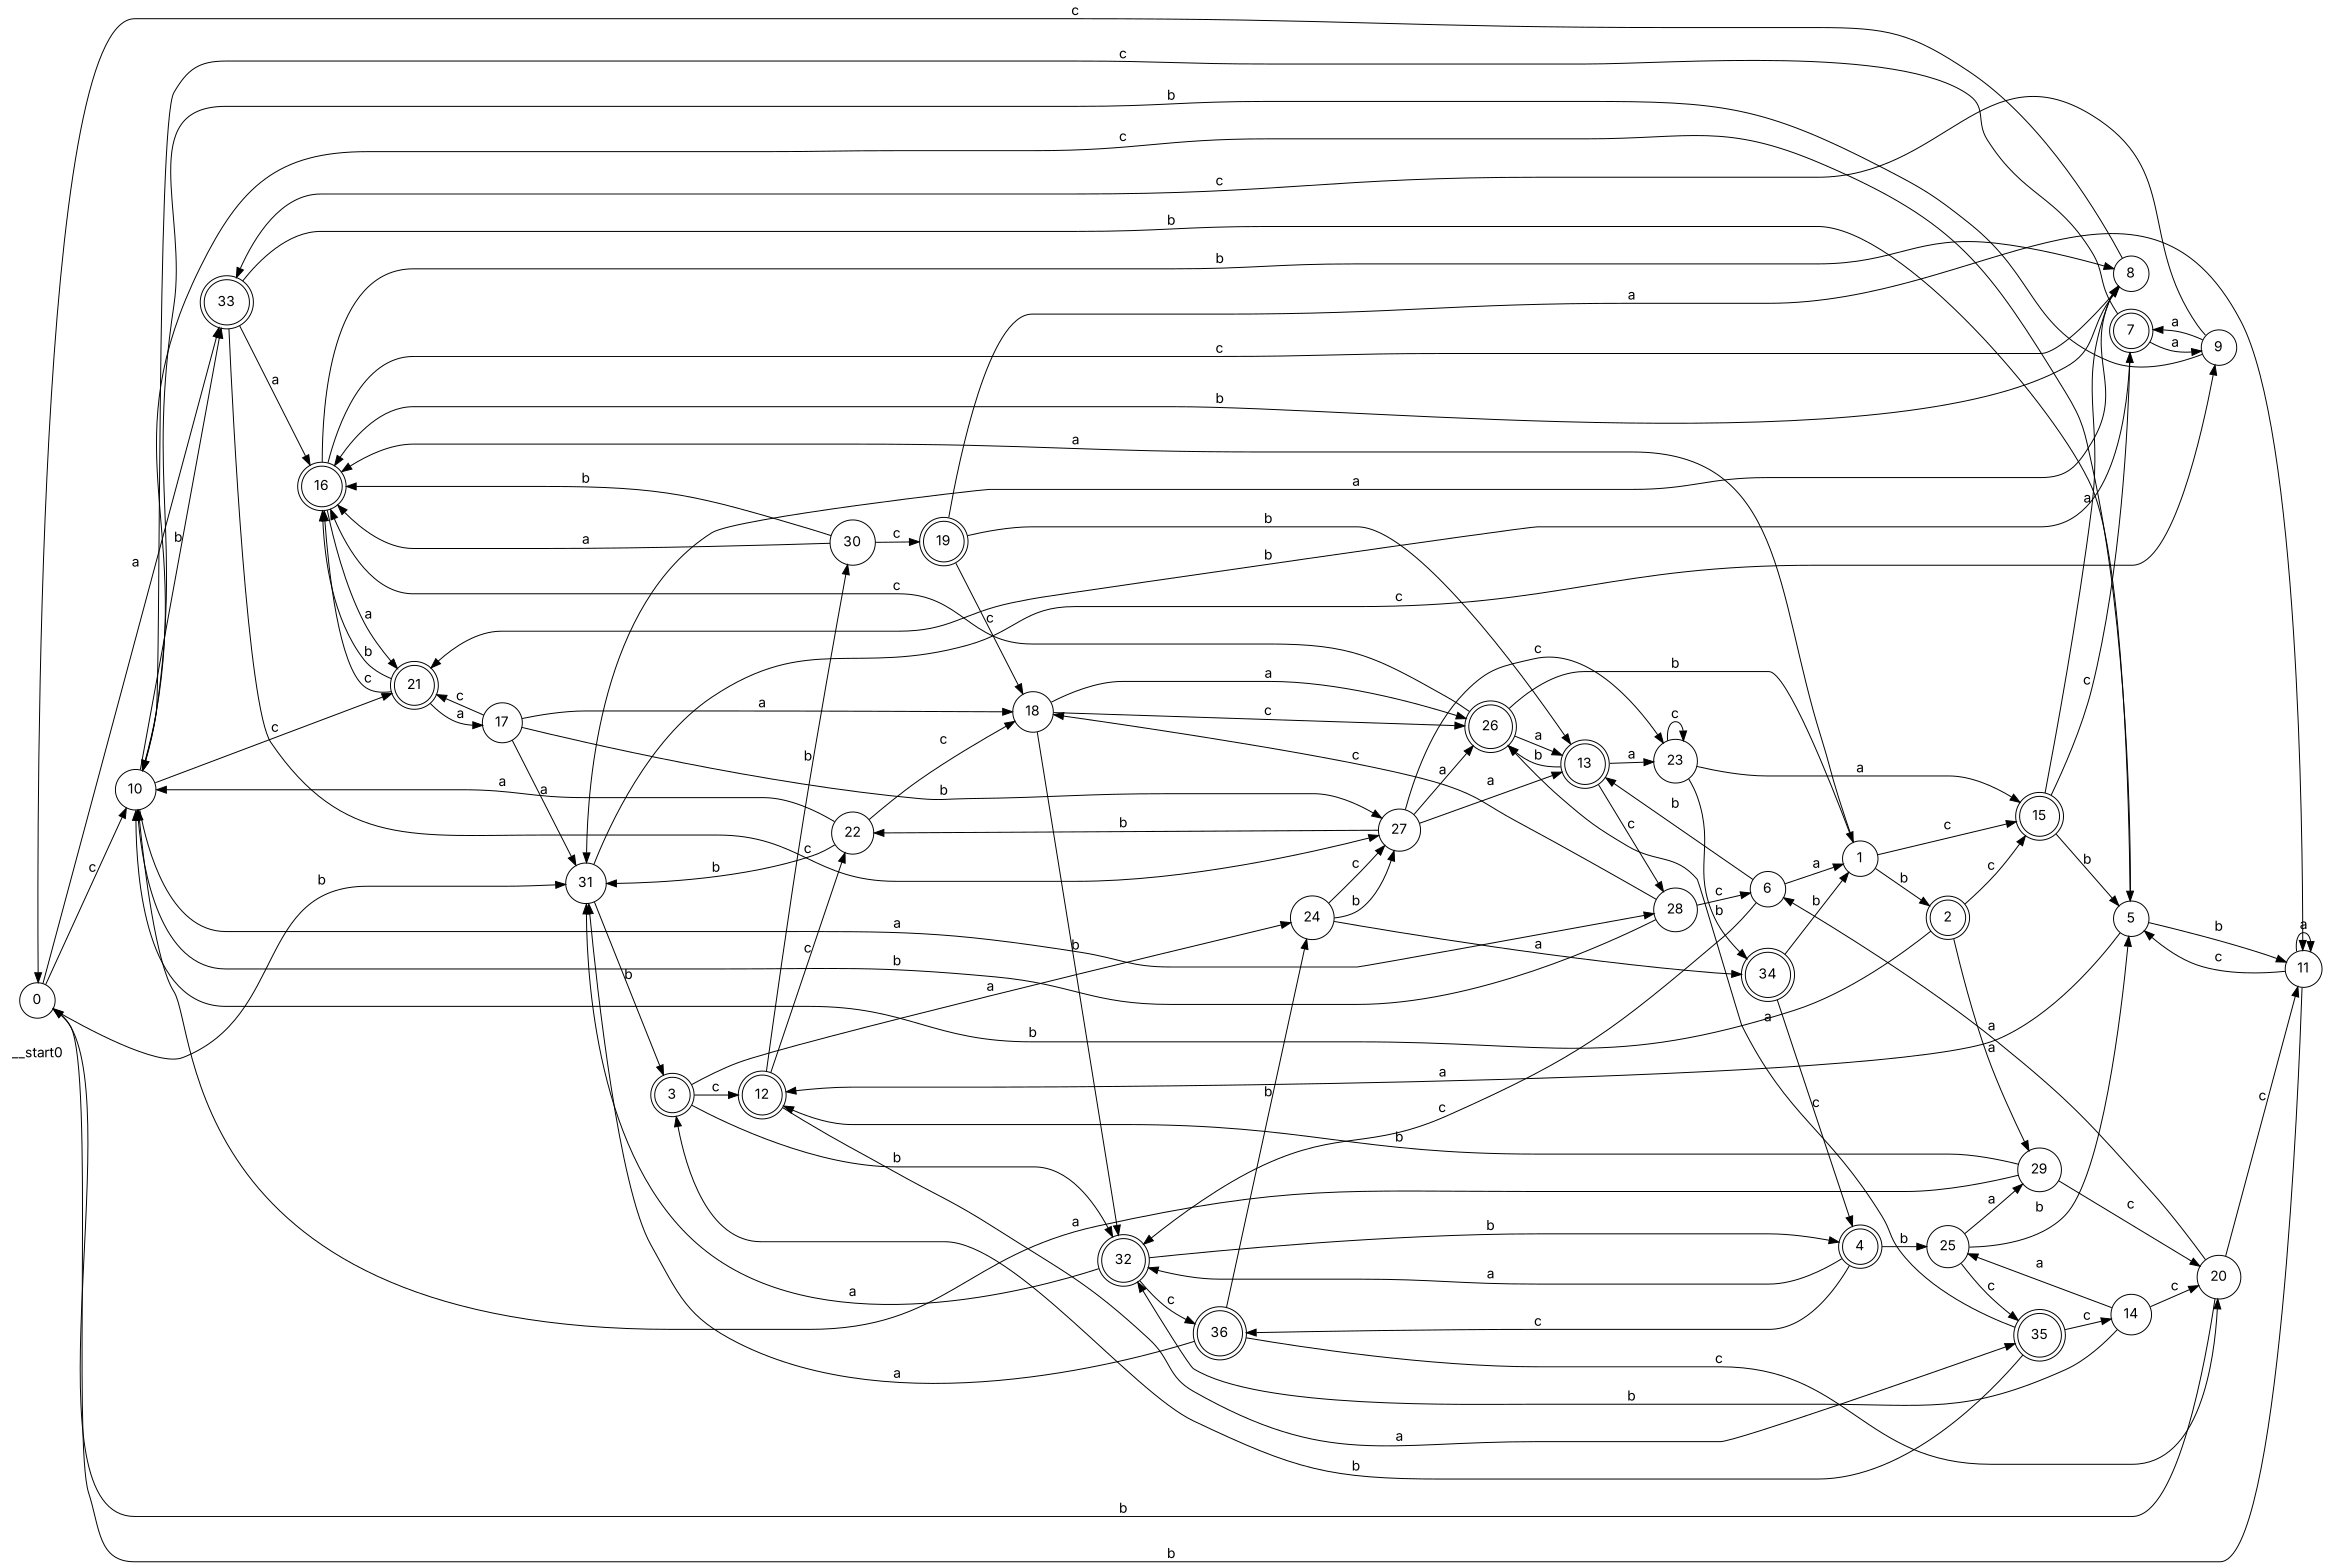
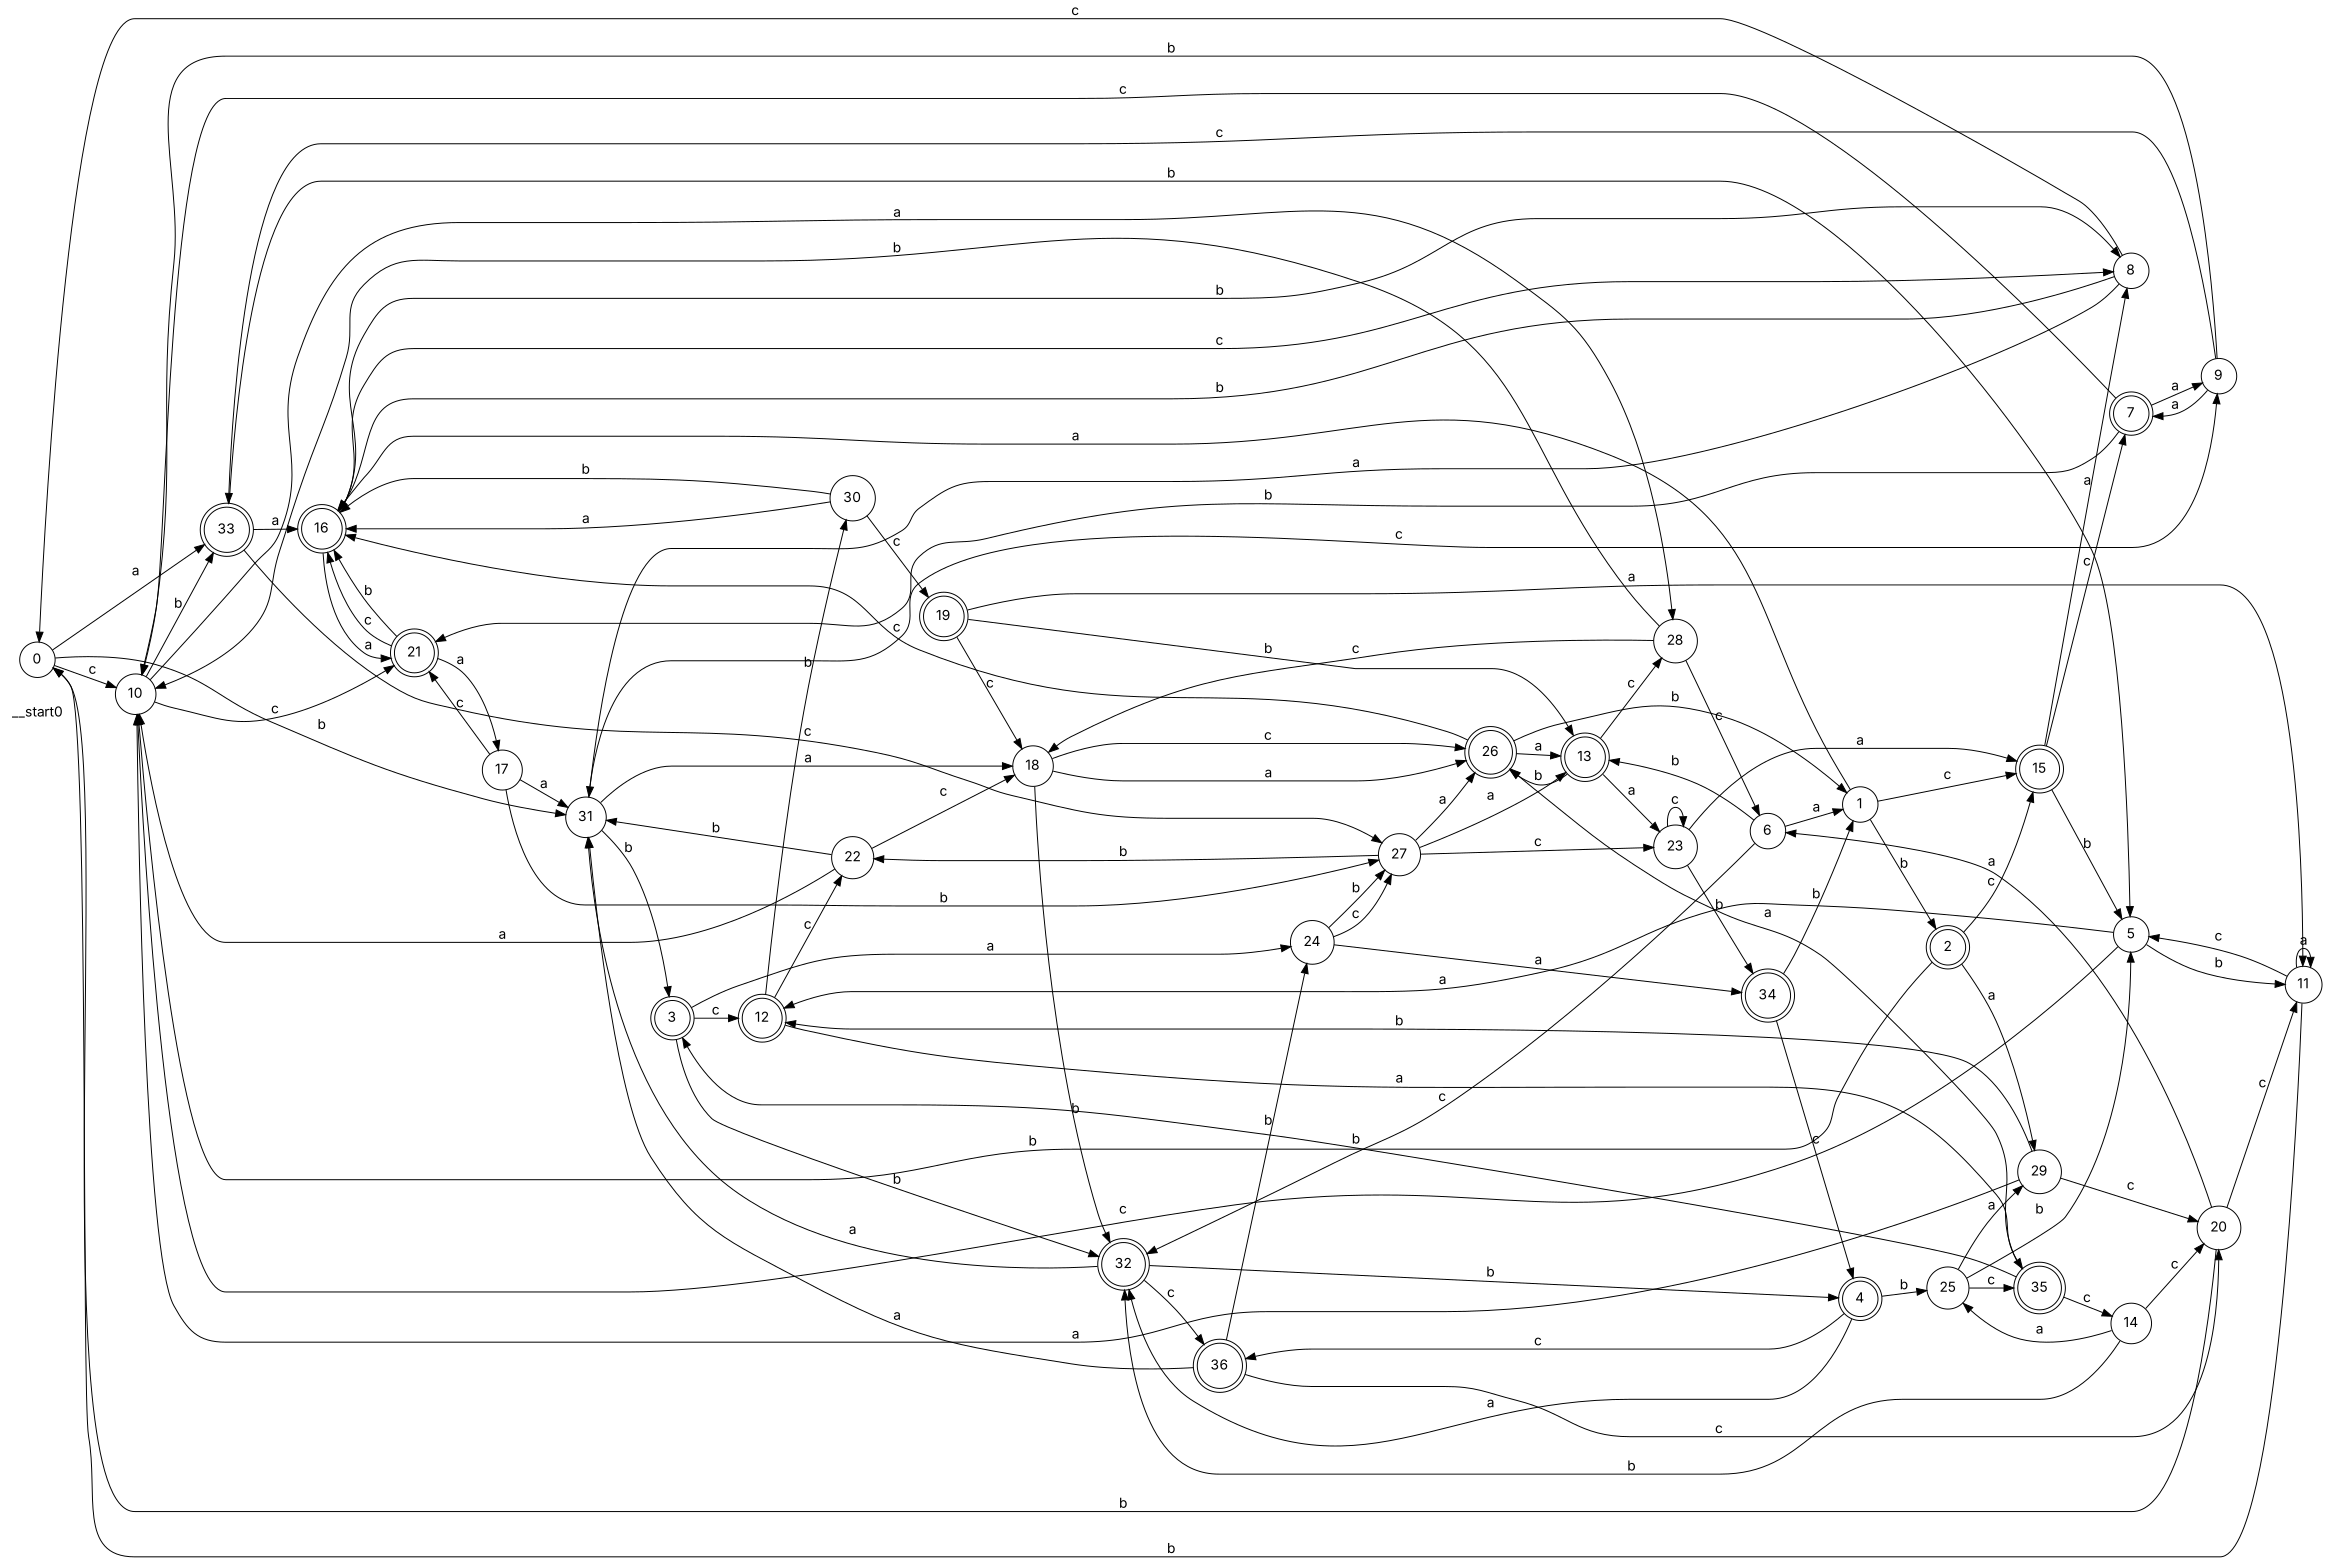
(762, 711) -> (786, 766)
